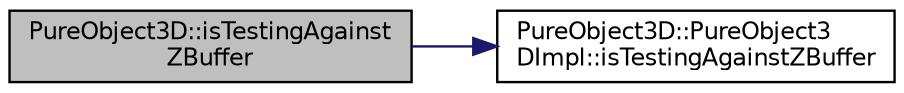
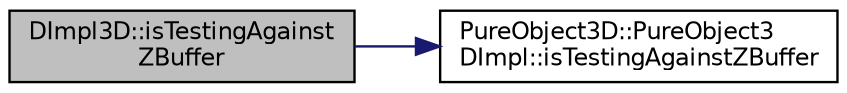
(211, 46) -> (182, 46)
